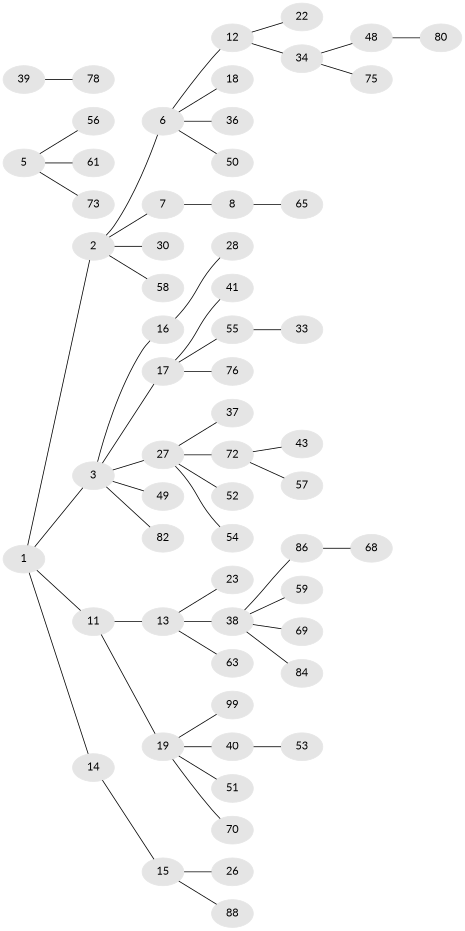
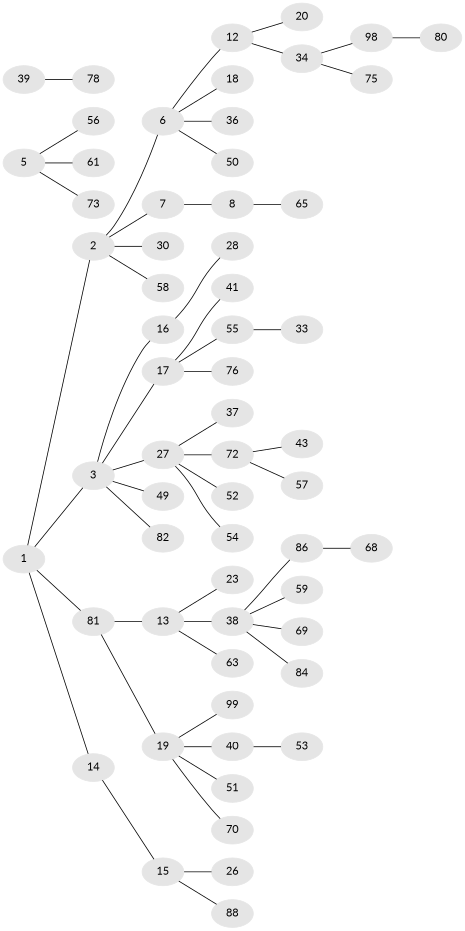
(302, 17) -> (302, 17)
(371, 38) -> (371, 38)
(93, 622) -> (93, 622)
